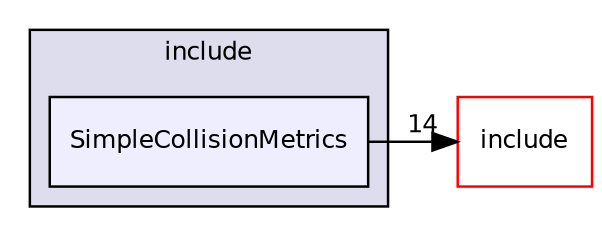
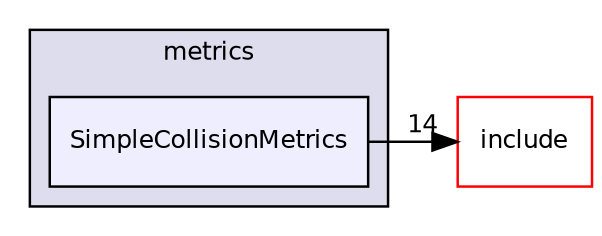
(209, 53) -> (209, 53)
